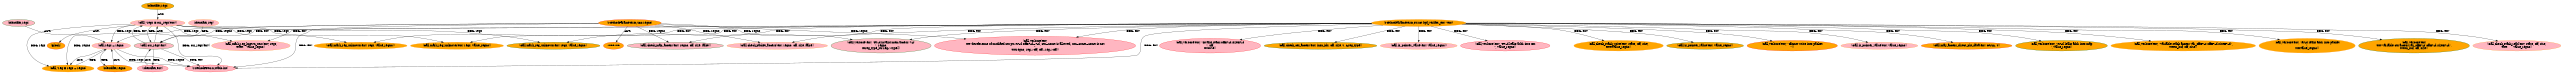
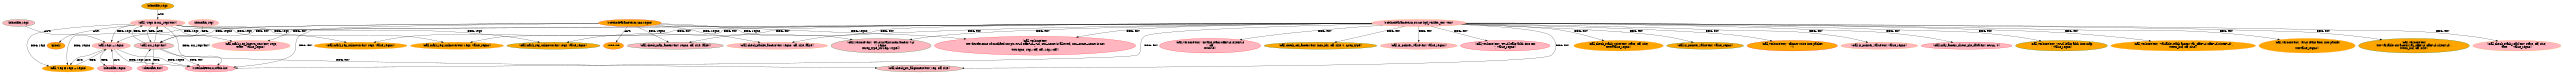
(1419, 23) -> (1419, 23)
(1967, 46) -> (1967, 46)
(115, 68) -> (115, 68)
none -> (919, 68)
